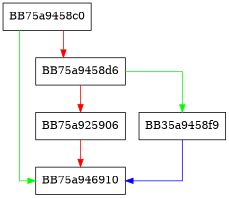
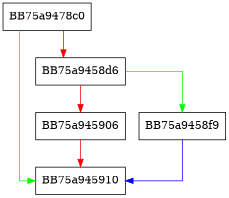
(47, 17) -> (47, 17)
(81, 126) -> (81, 126)
(182, 126) -> (182, 126)
(81, 181) -> (81, 181)
